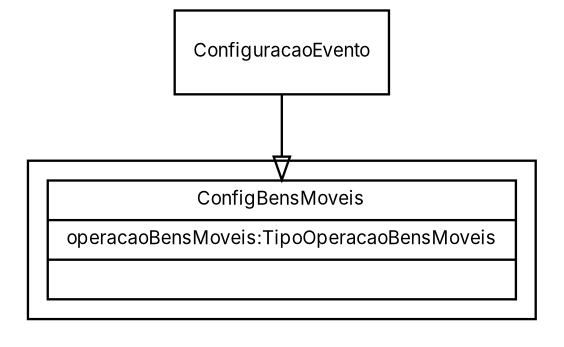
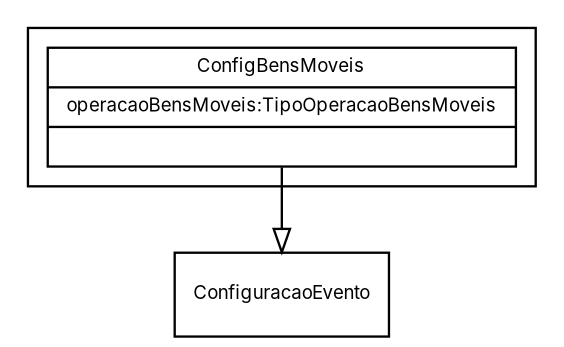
(282, 125) -> (282, 201)
